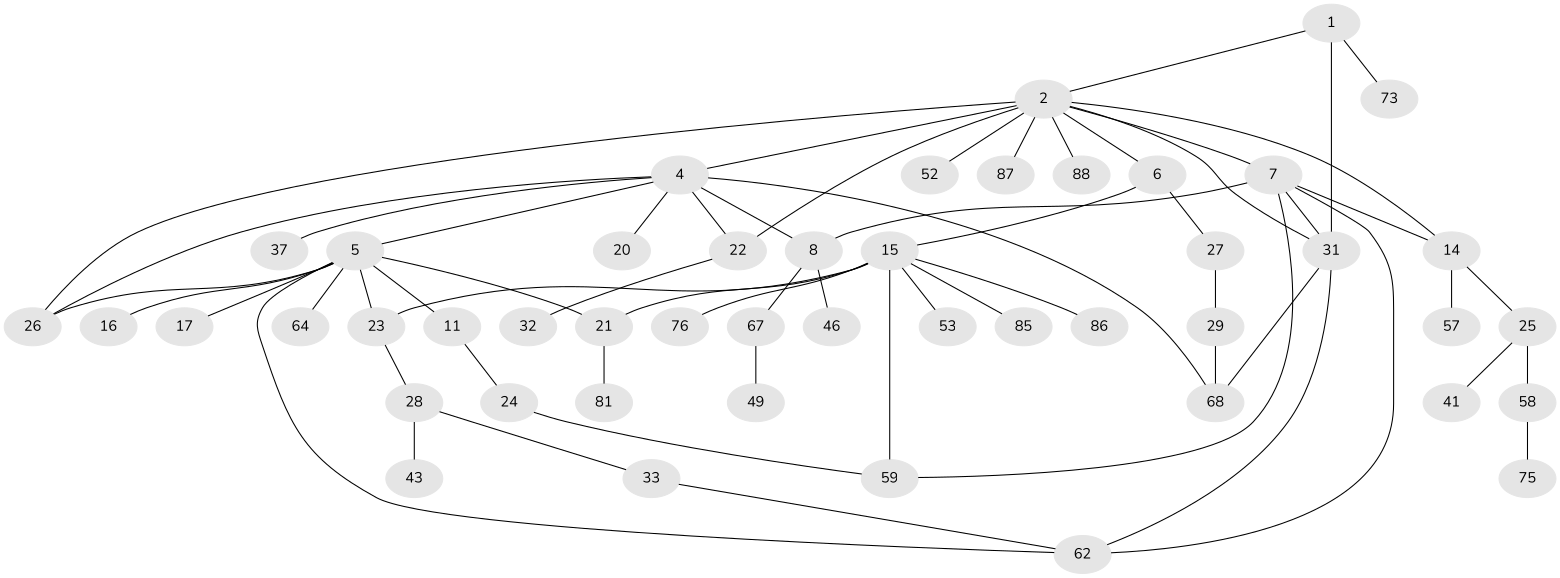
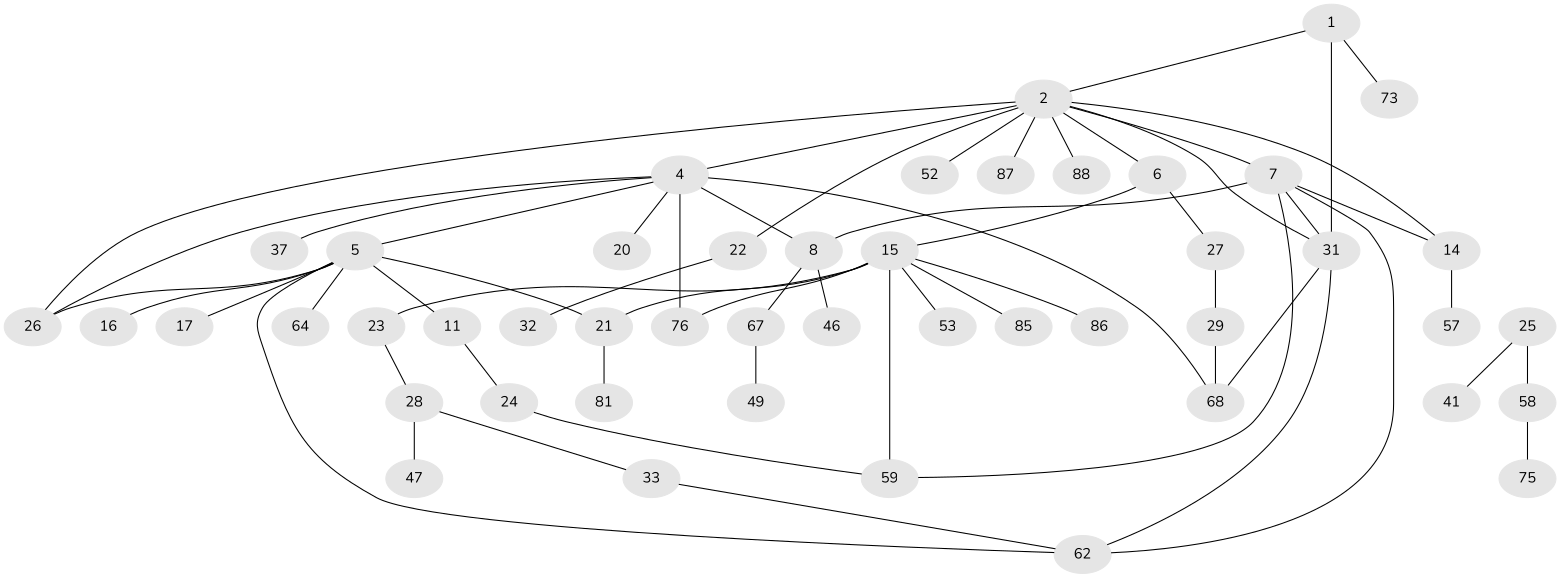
(709, 213) -> (680, 251)
(366, 289) -> none
(1489, 289) -> none
(414, 479) -> (414, 479)
